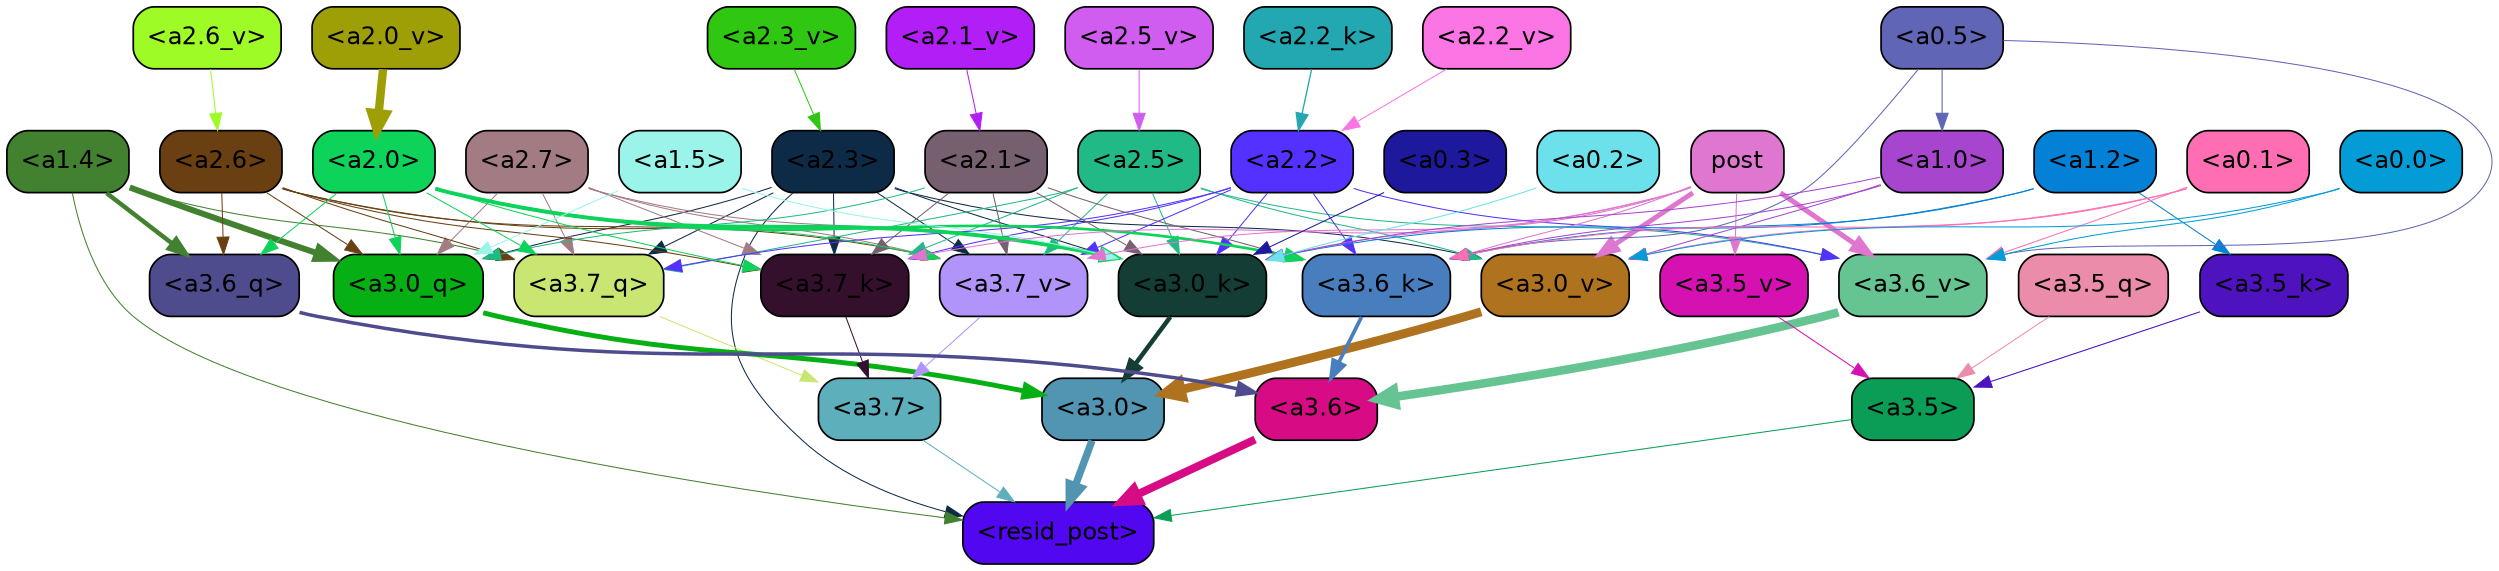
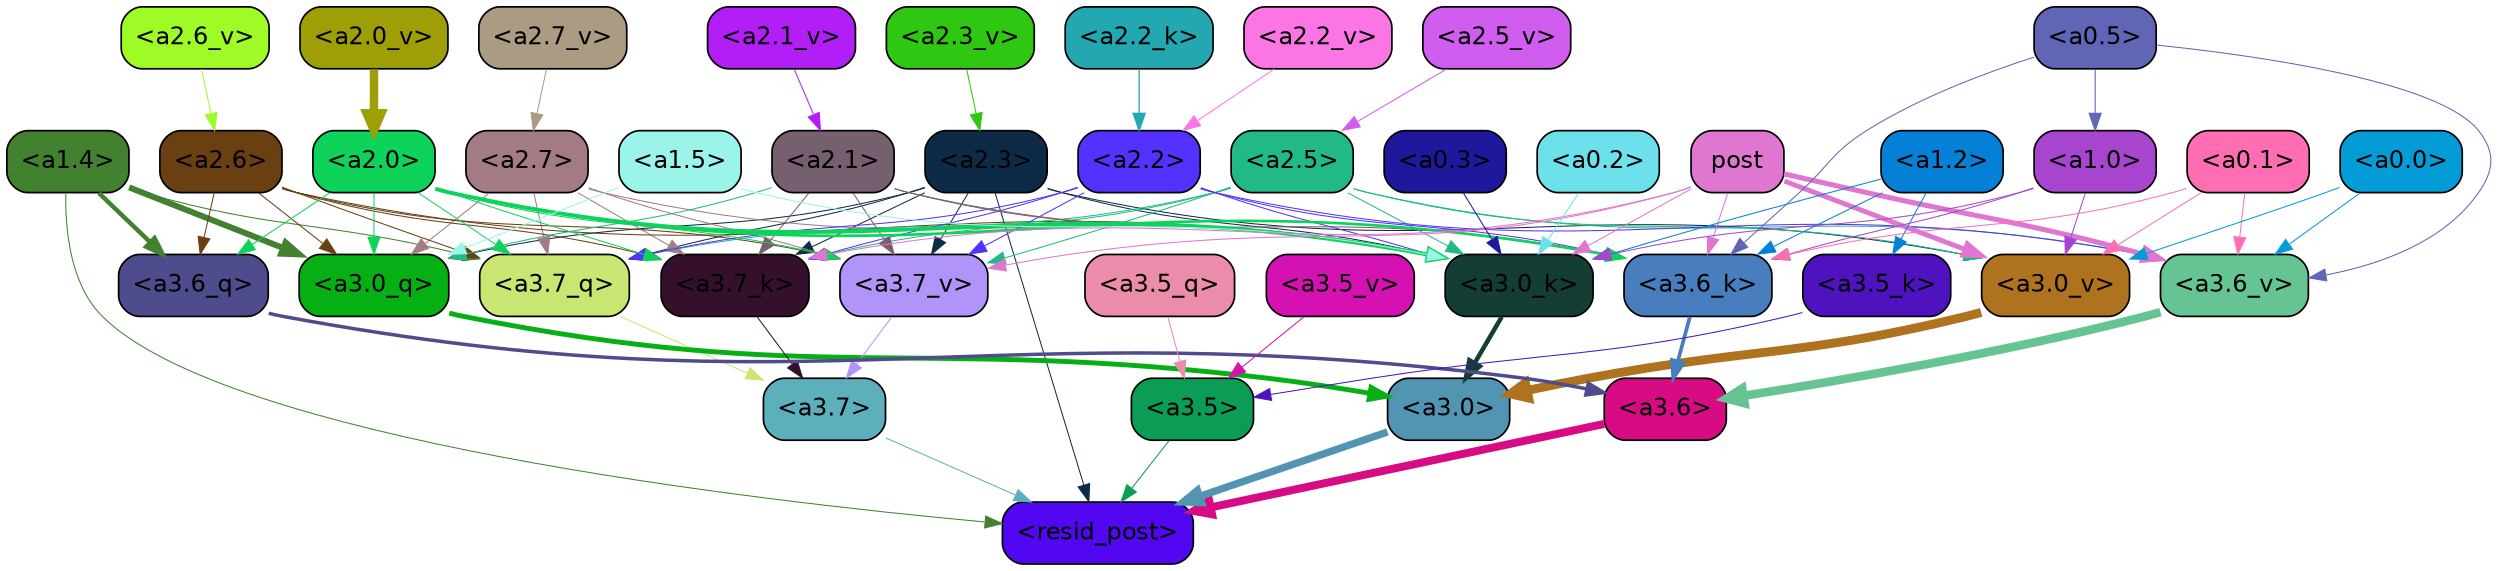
none -> (553, 38)
(1736, 215) -> none
